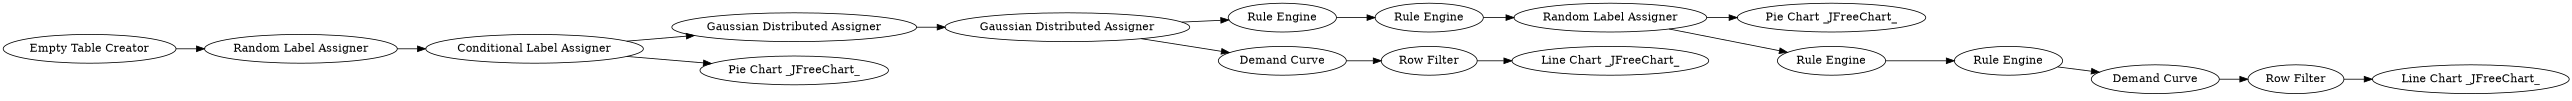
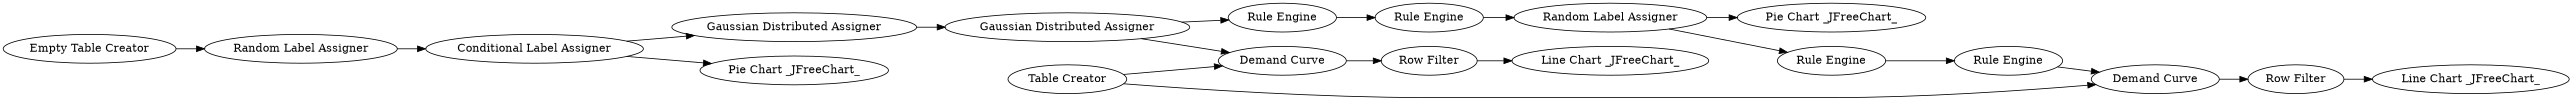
none -> (1067, 79)
